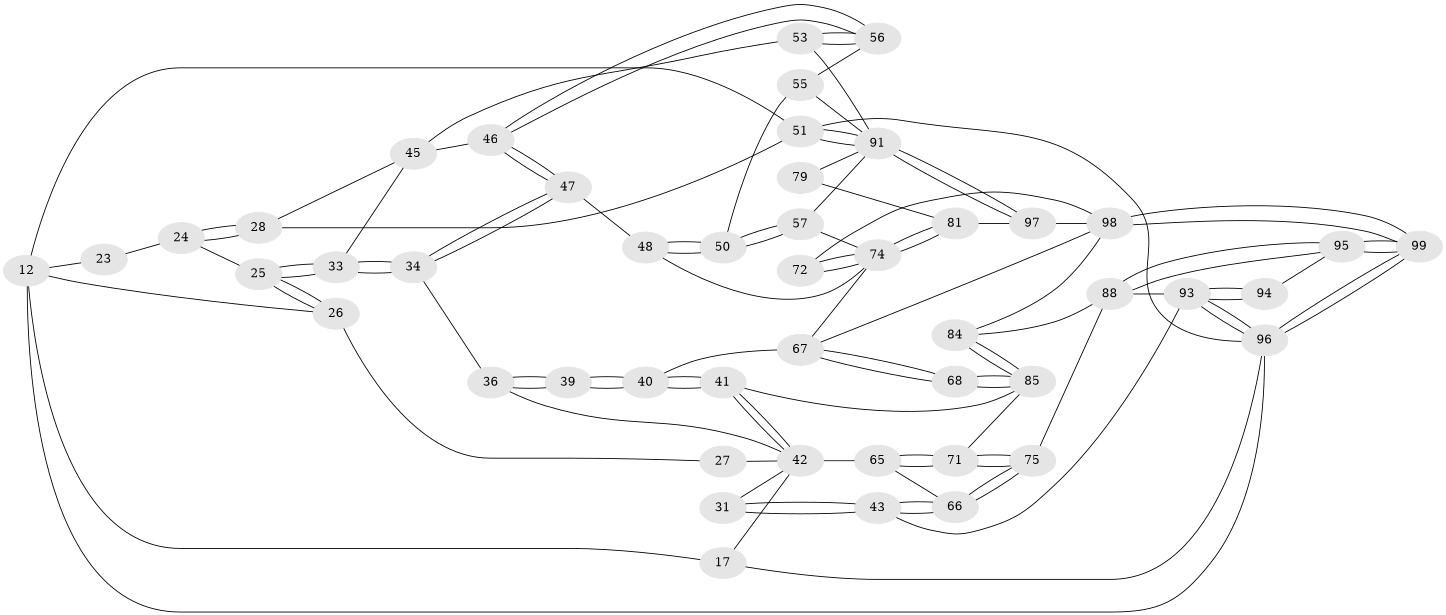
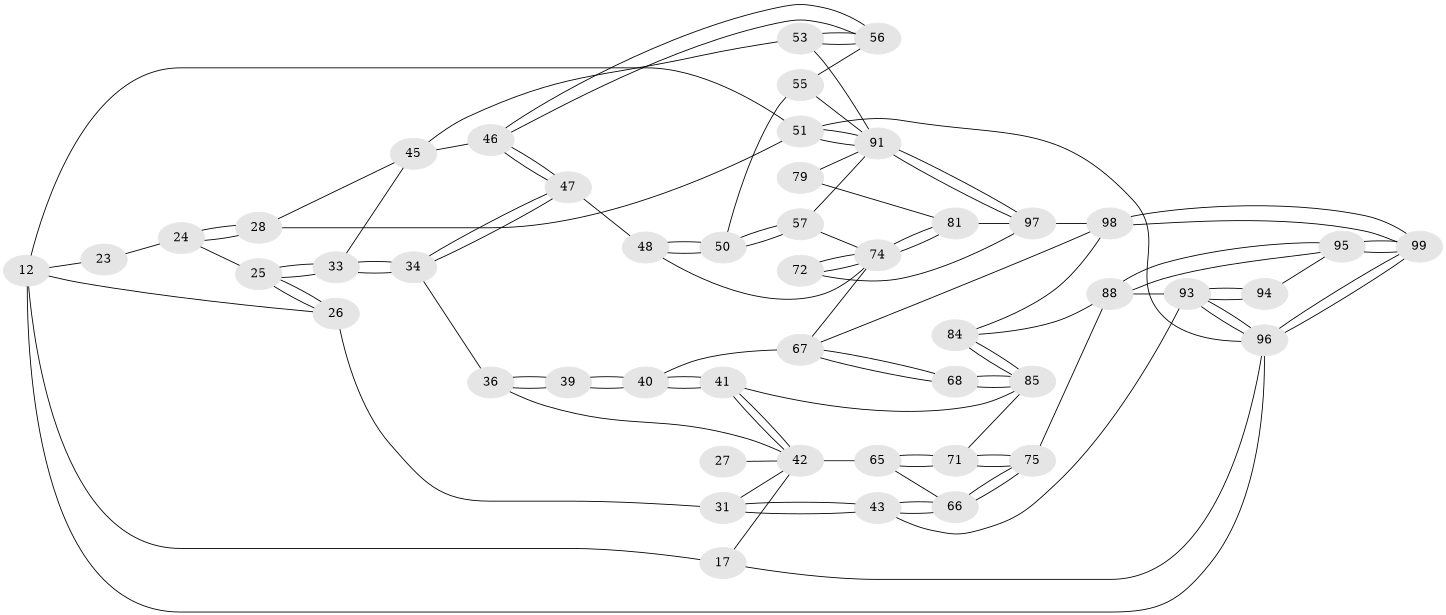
(948, 197) -> (922, 273)
(492, 458) -> (472, 500)
